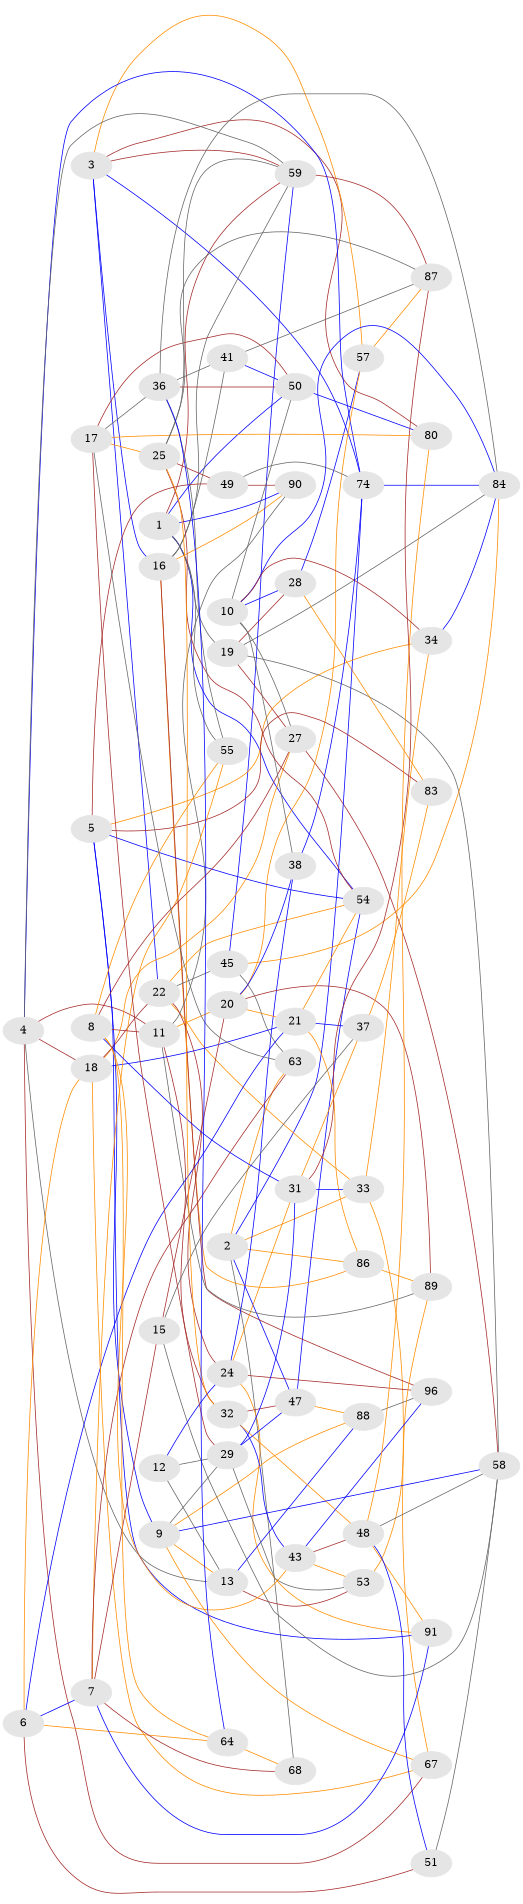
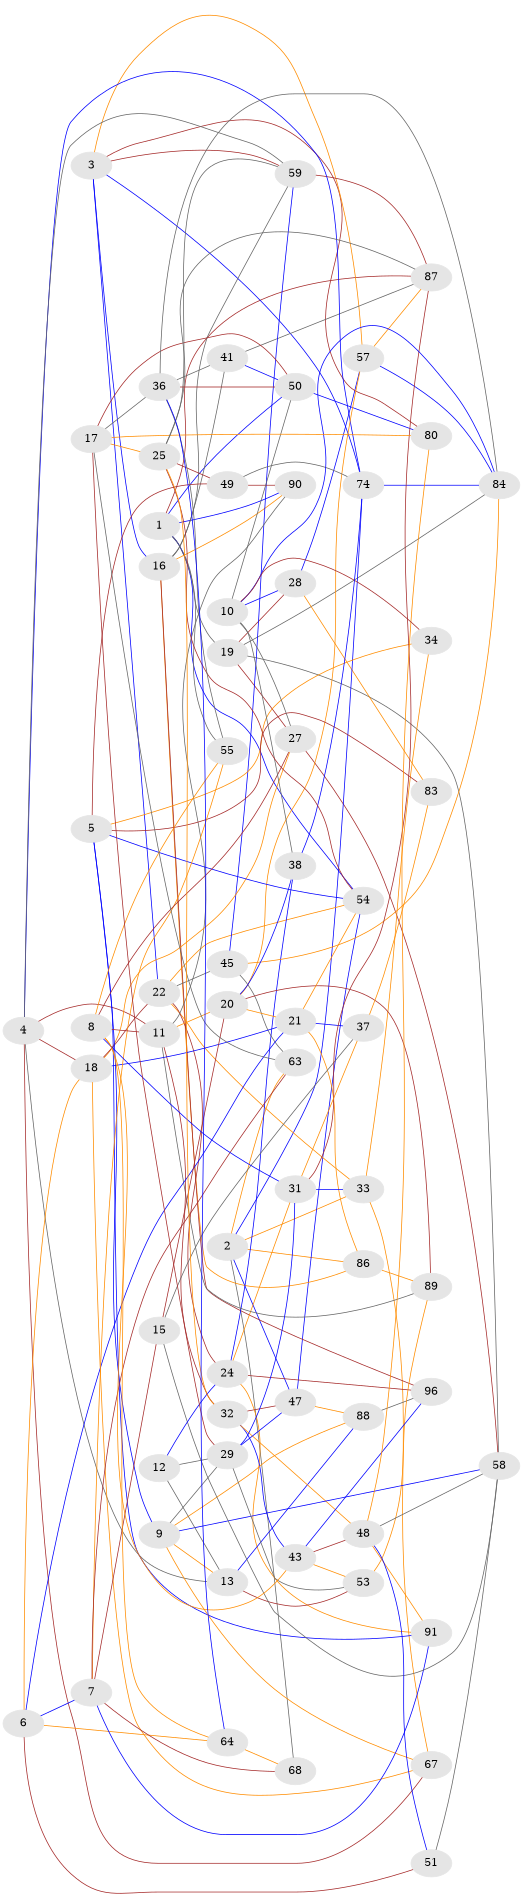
(189, 305) -> (220, 326)
(475, 566) -> (445, 410)
